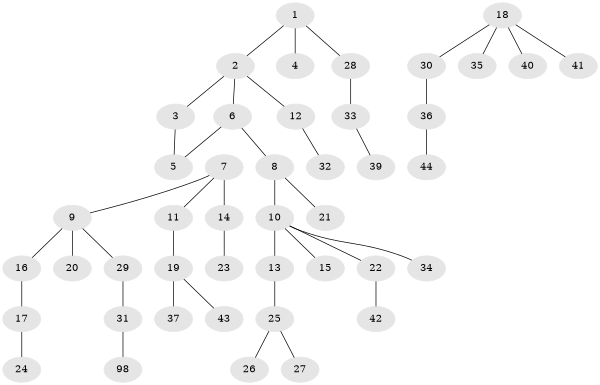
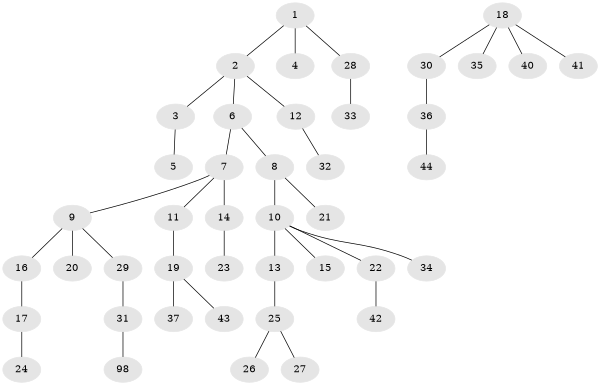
(203, 142) -> (228, 142)
(376, 167) -> none
